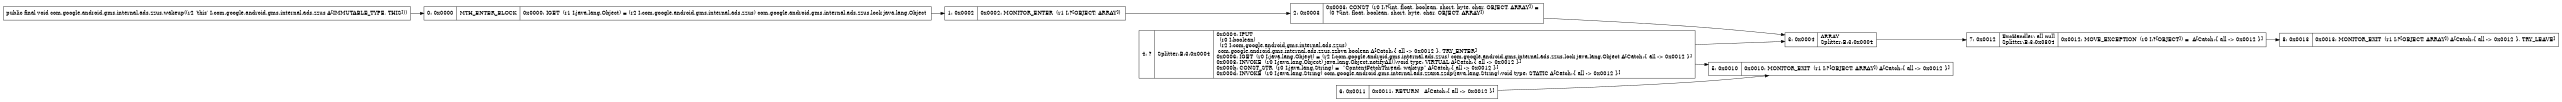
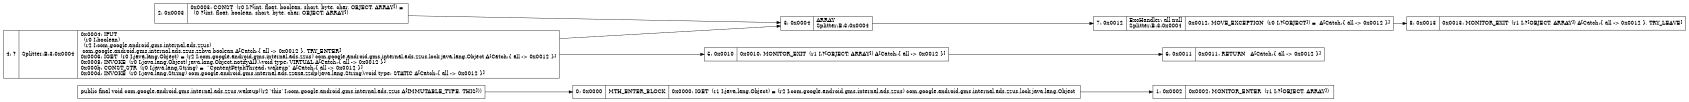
(1206, 13) -> none
(2029, 42) -> (1156, 26)
(1632, 85) -> (1054, 54)
